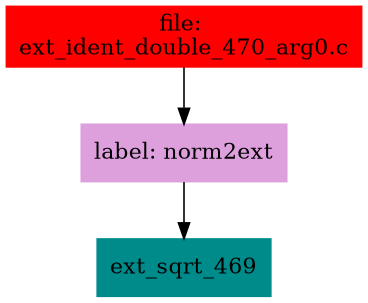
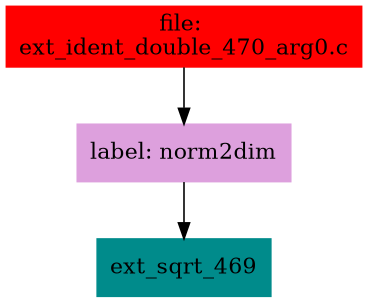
(184, 153) -> (184, 153)
